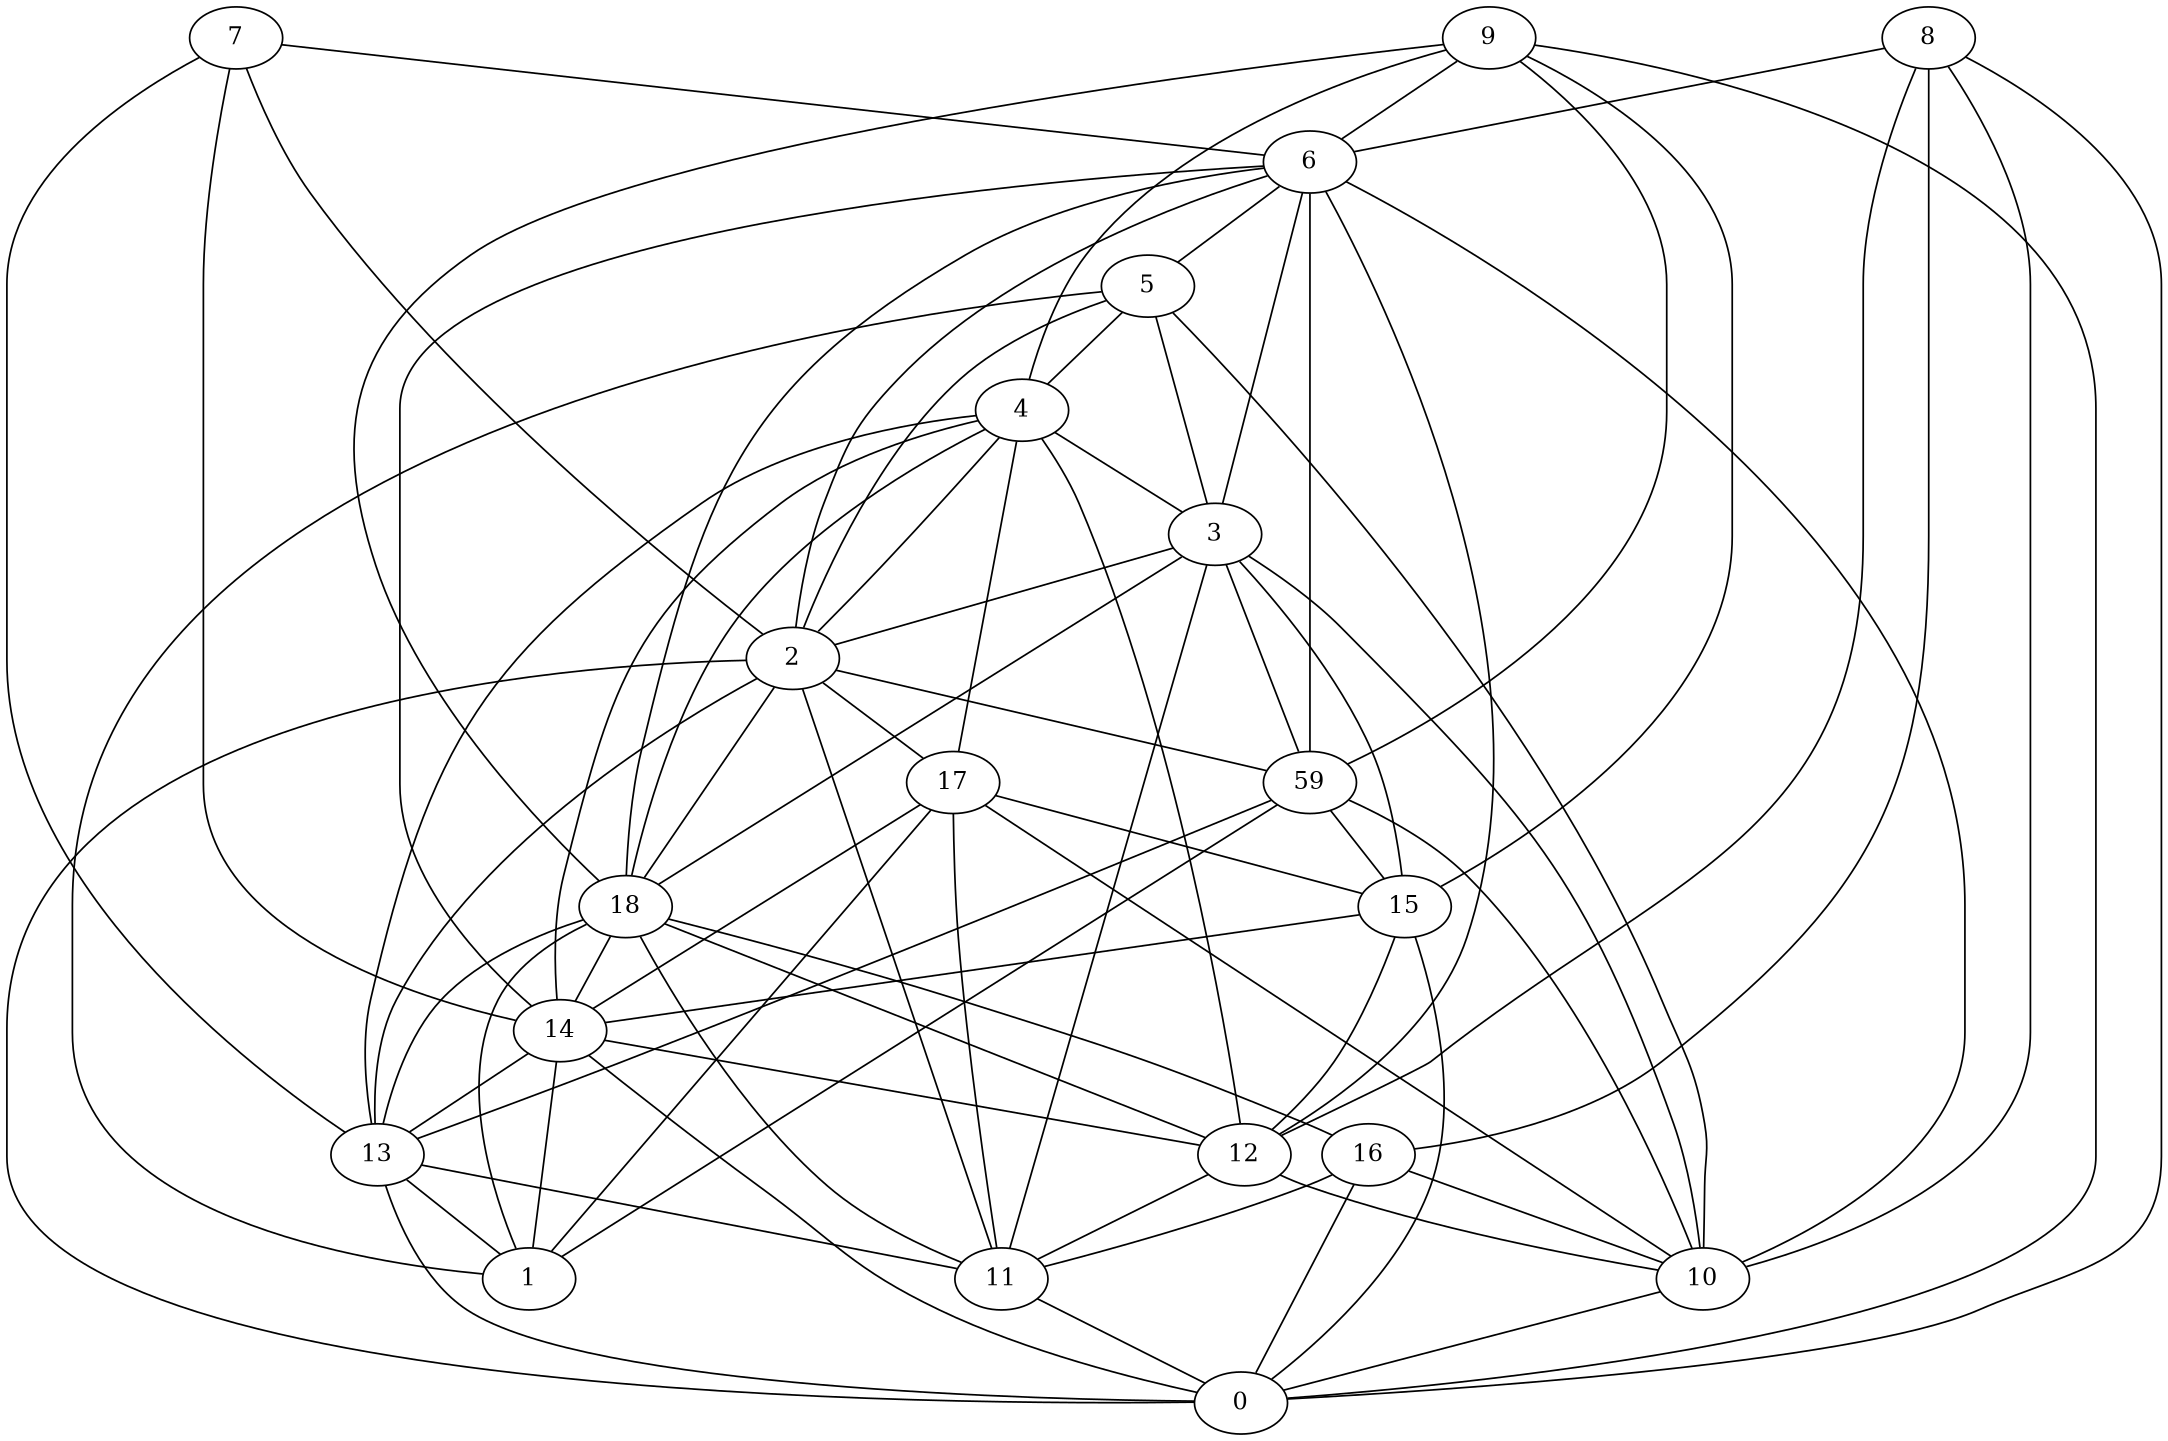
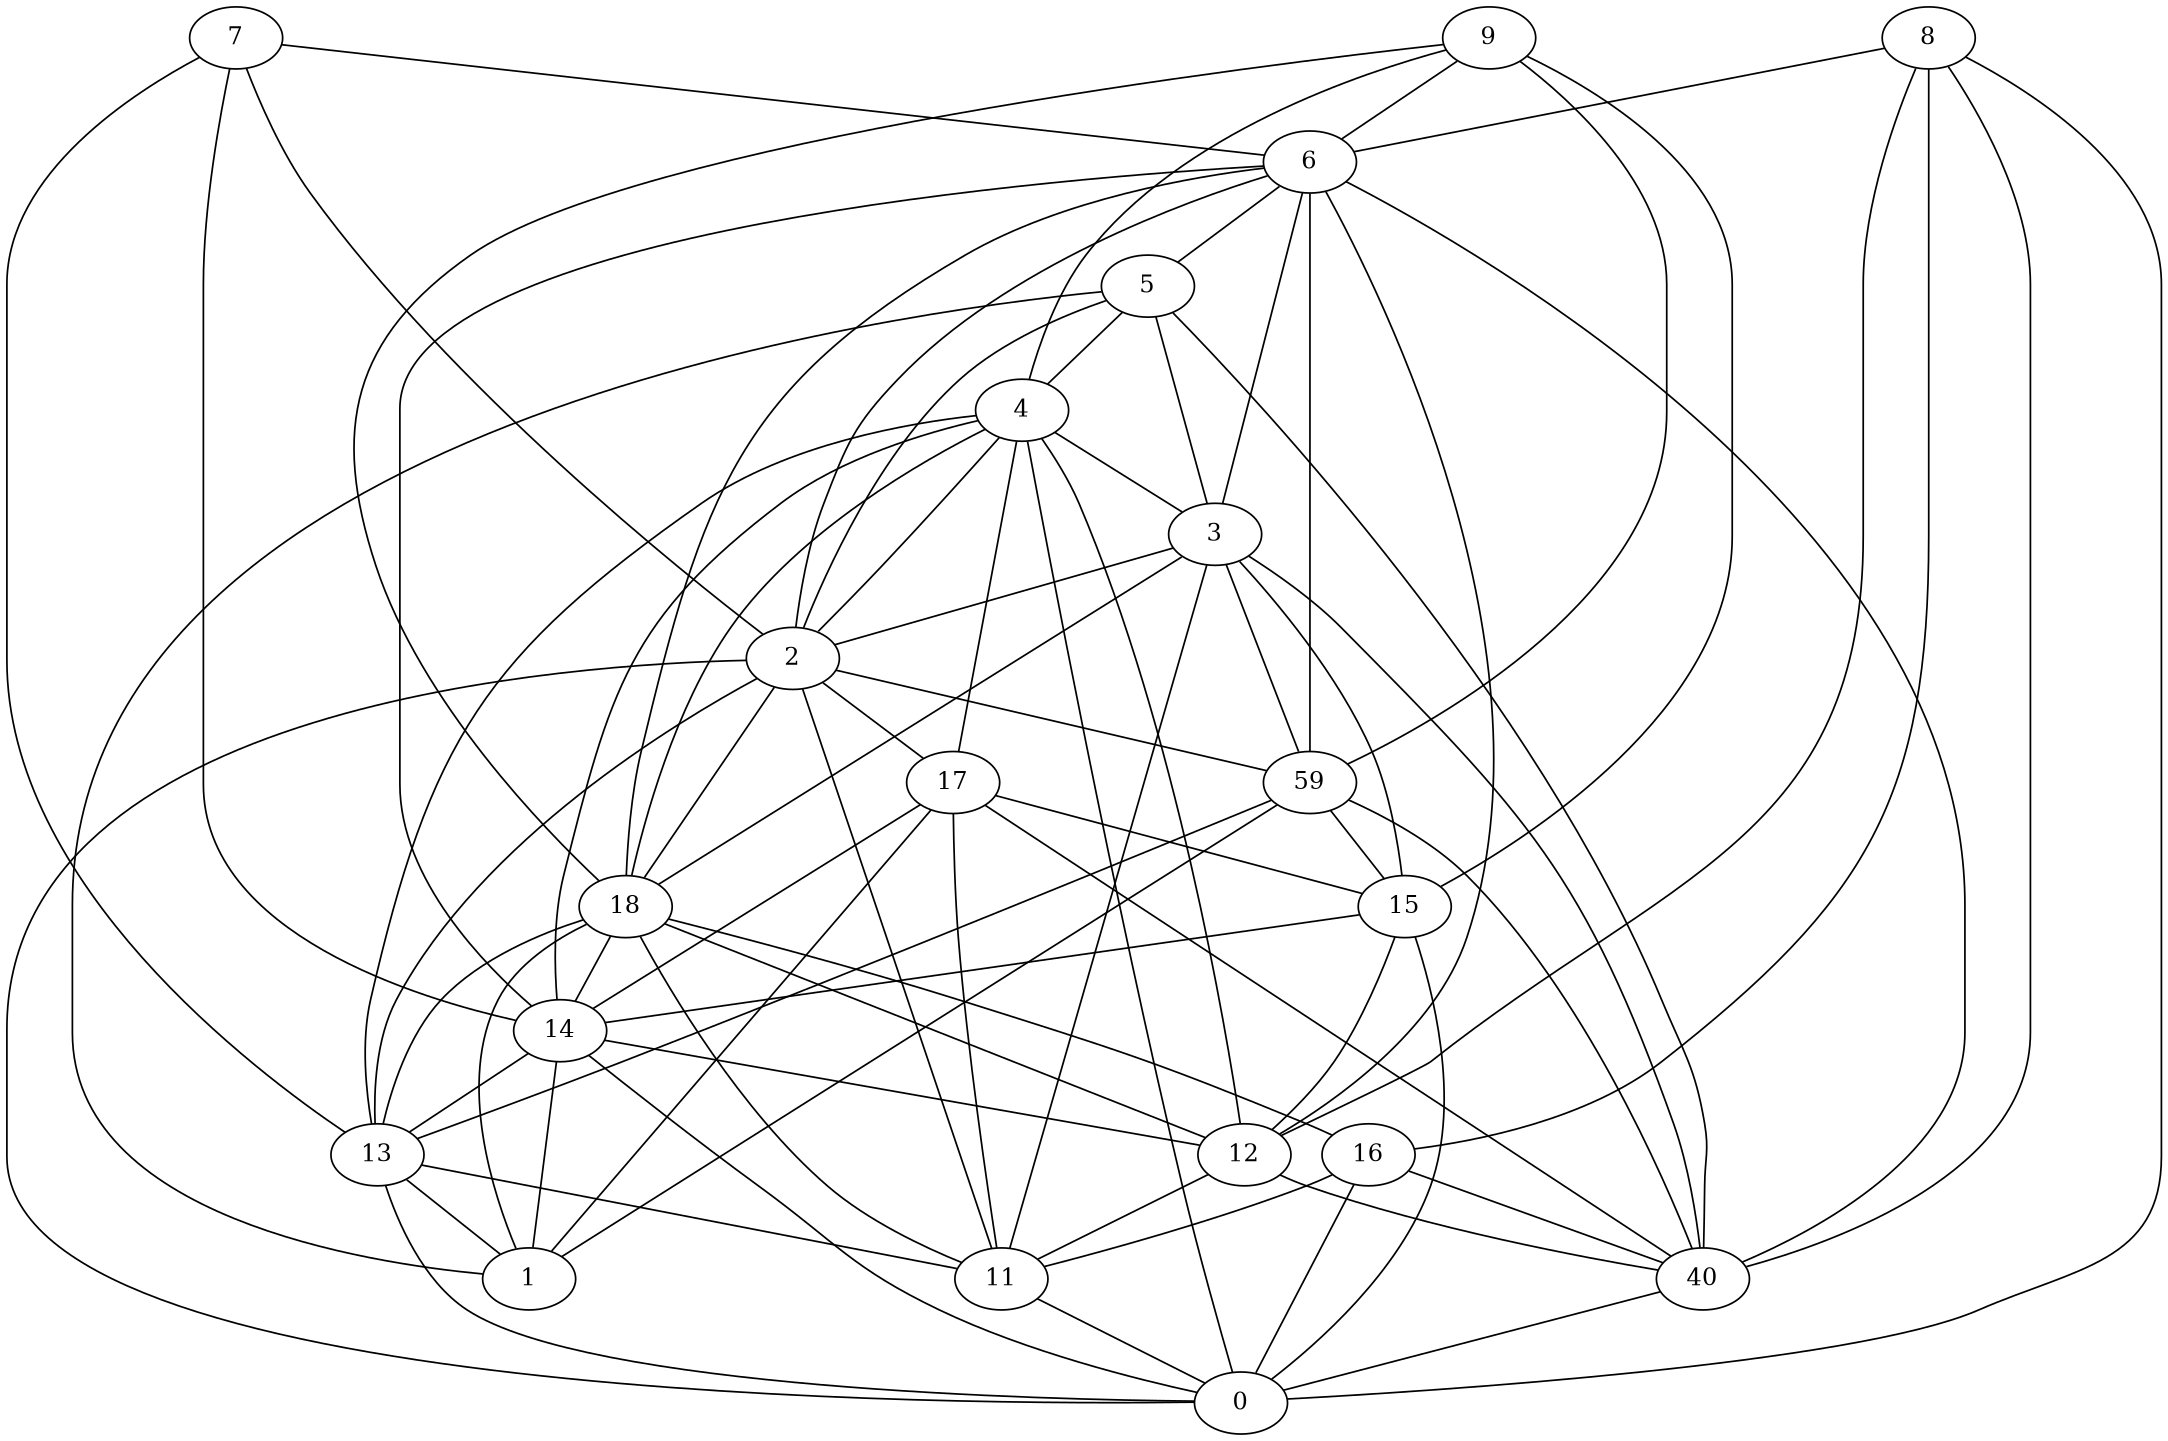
(2096, 859) -> (1125, 932)
(1703, 1279) -> (1703, 1279)
